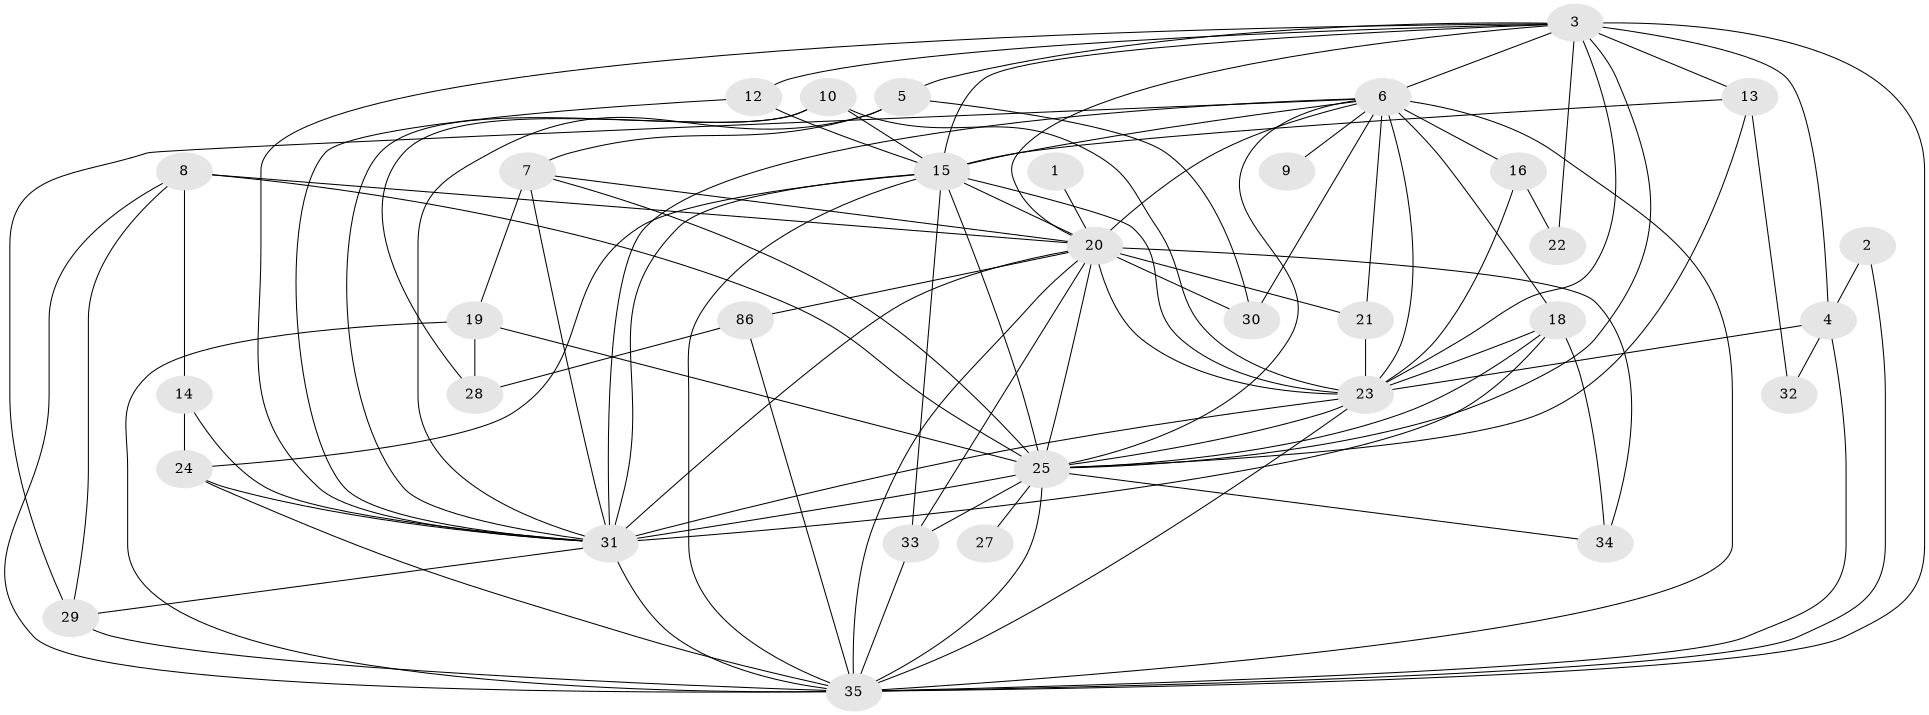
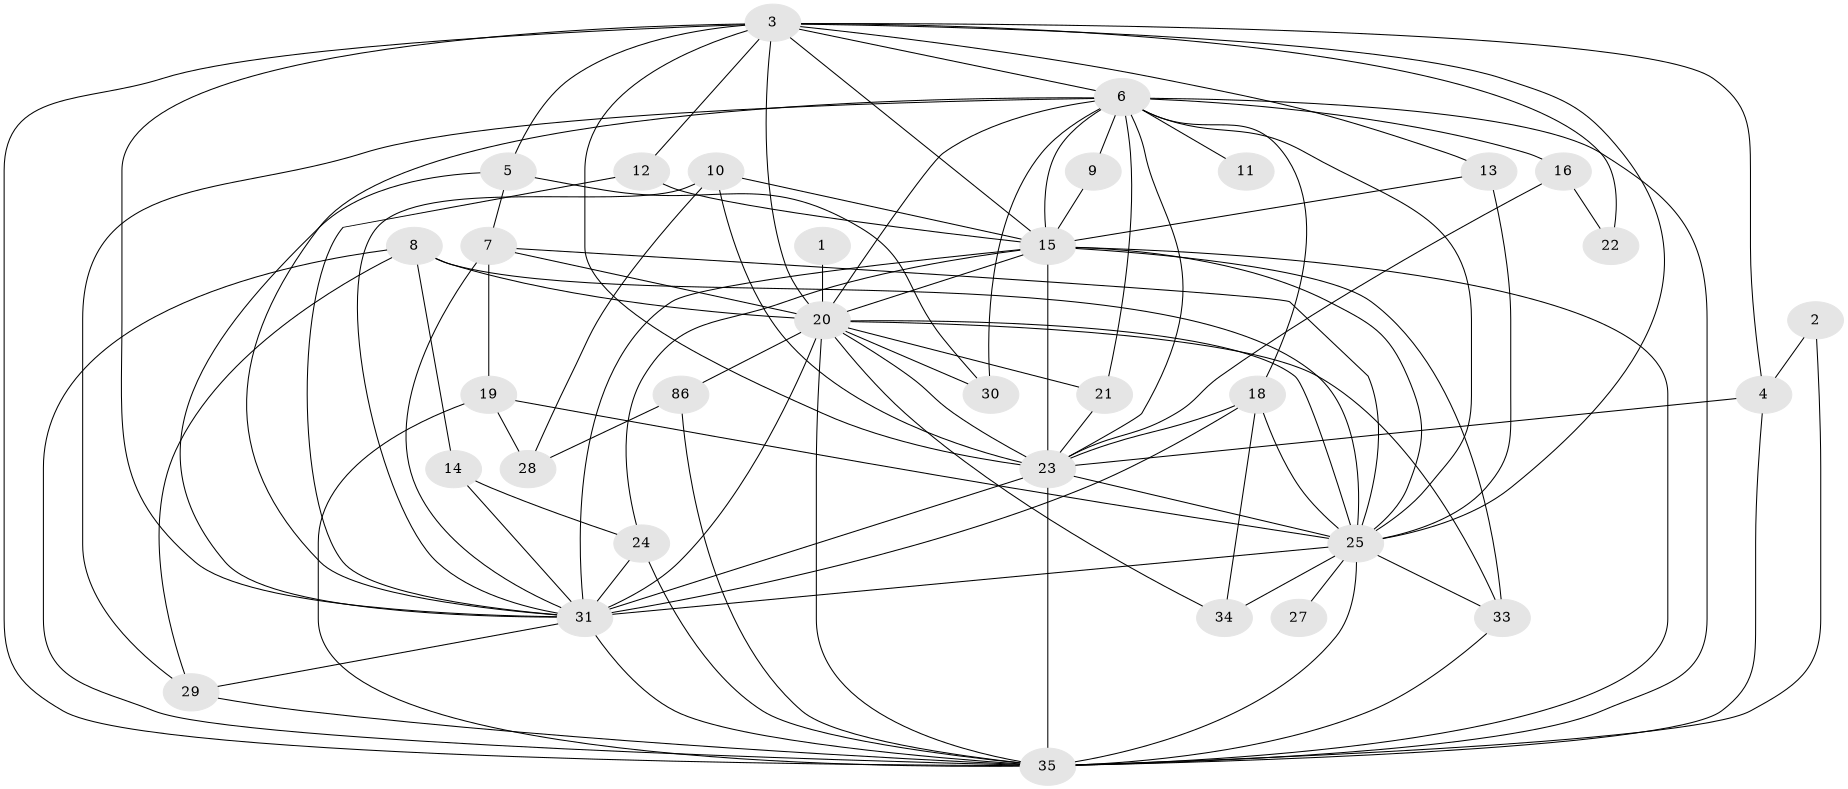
none -> (1246, 172)
none -> (1070, 209)
(1789, 395) -> none
